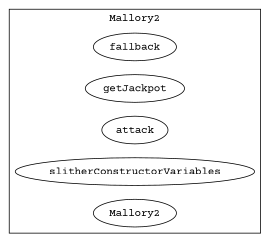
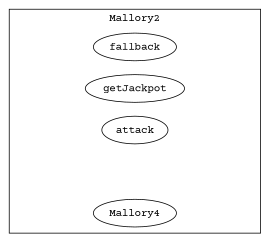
(135, 172) -> none
(135, 213) -> (135, 213)
